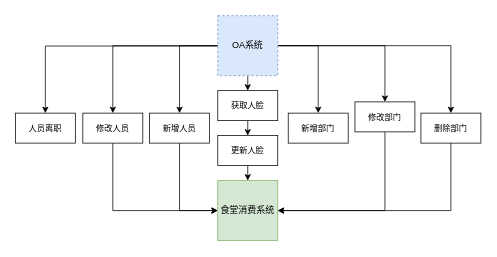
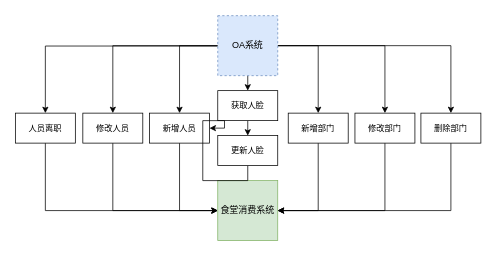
(385, 117) -> (385, 128)
(248, 174) -> (203, 158)
none -> (318, 175)
none -> (45, 208)
